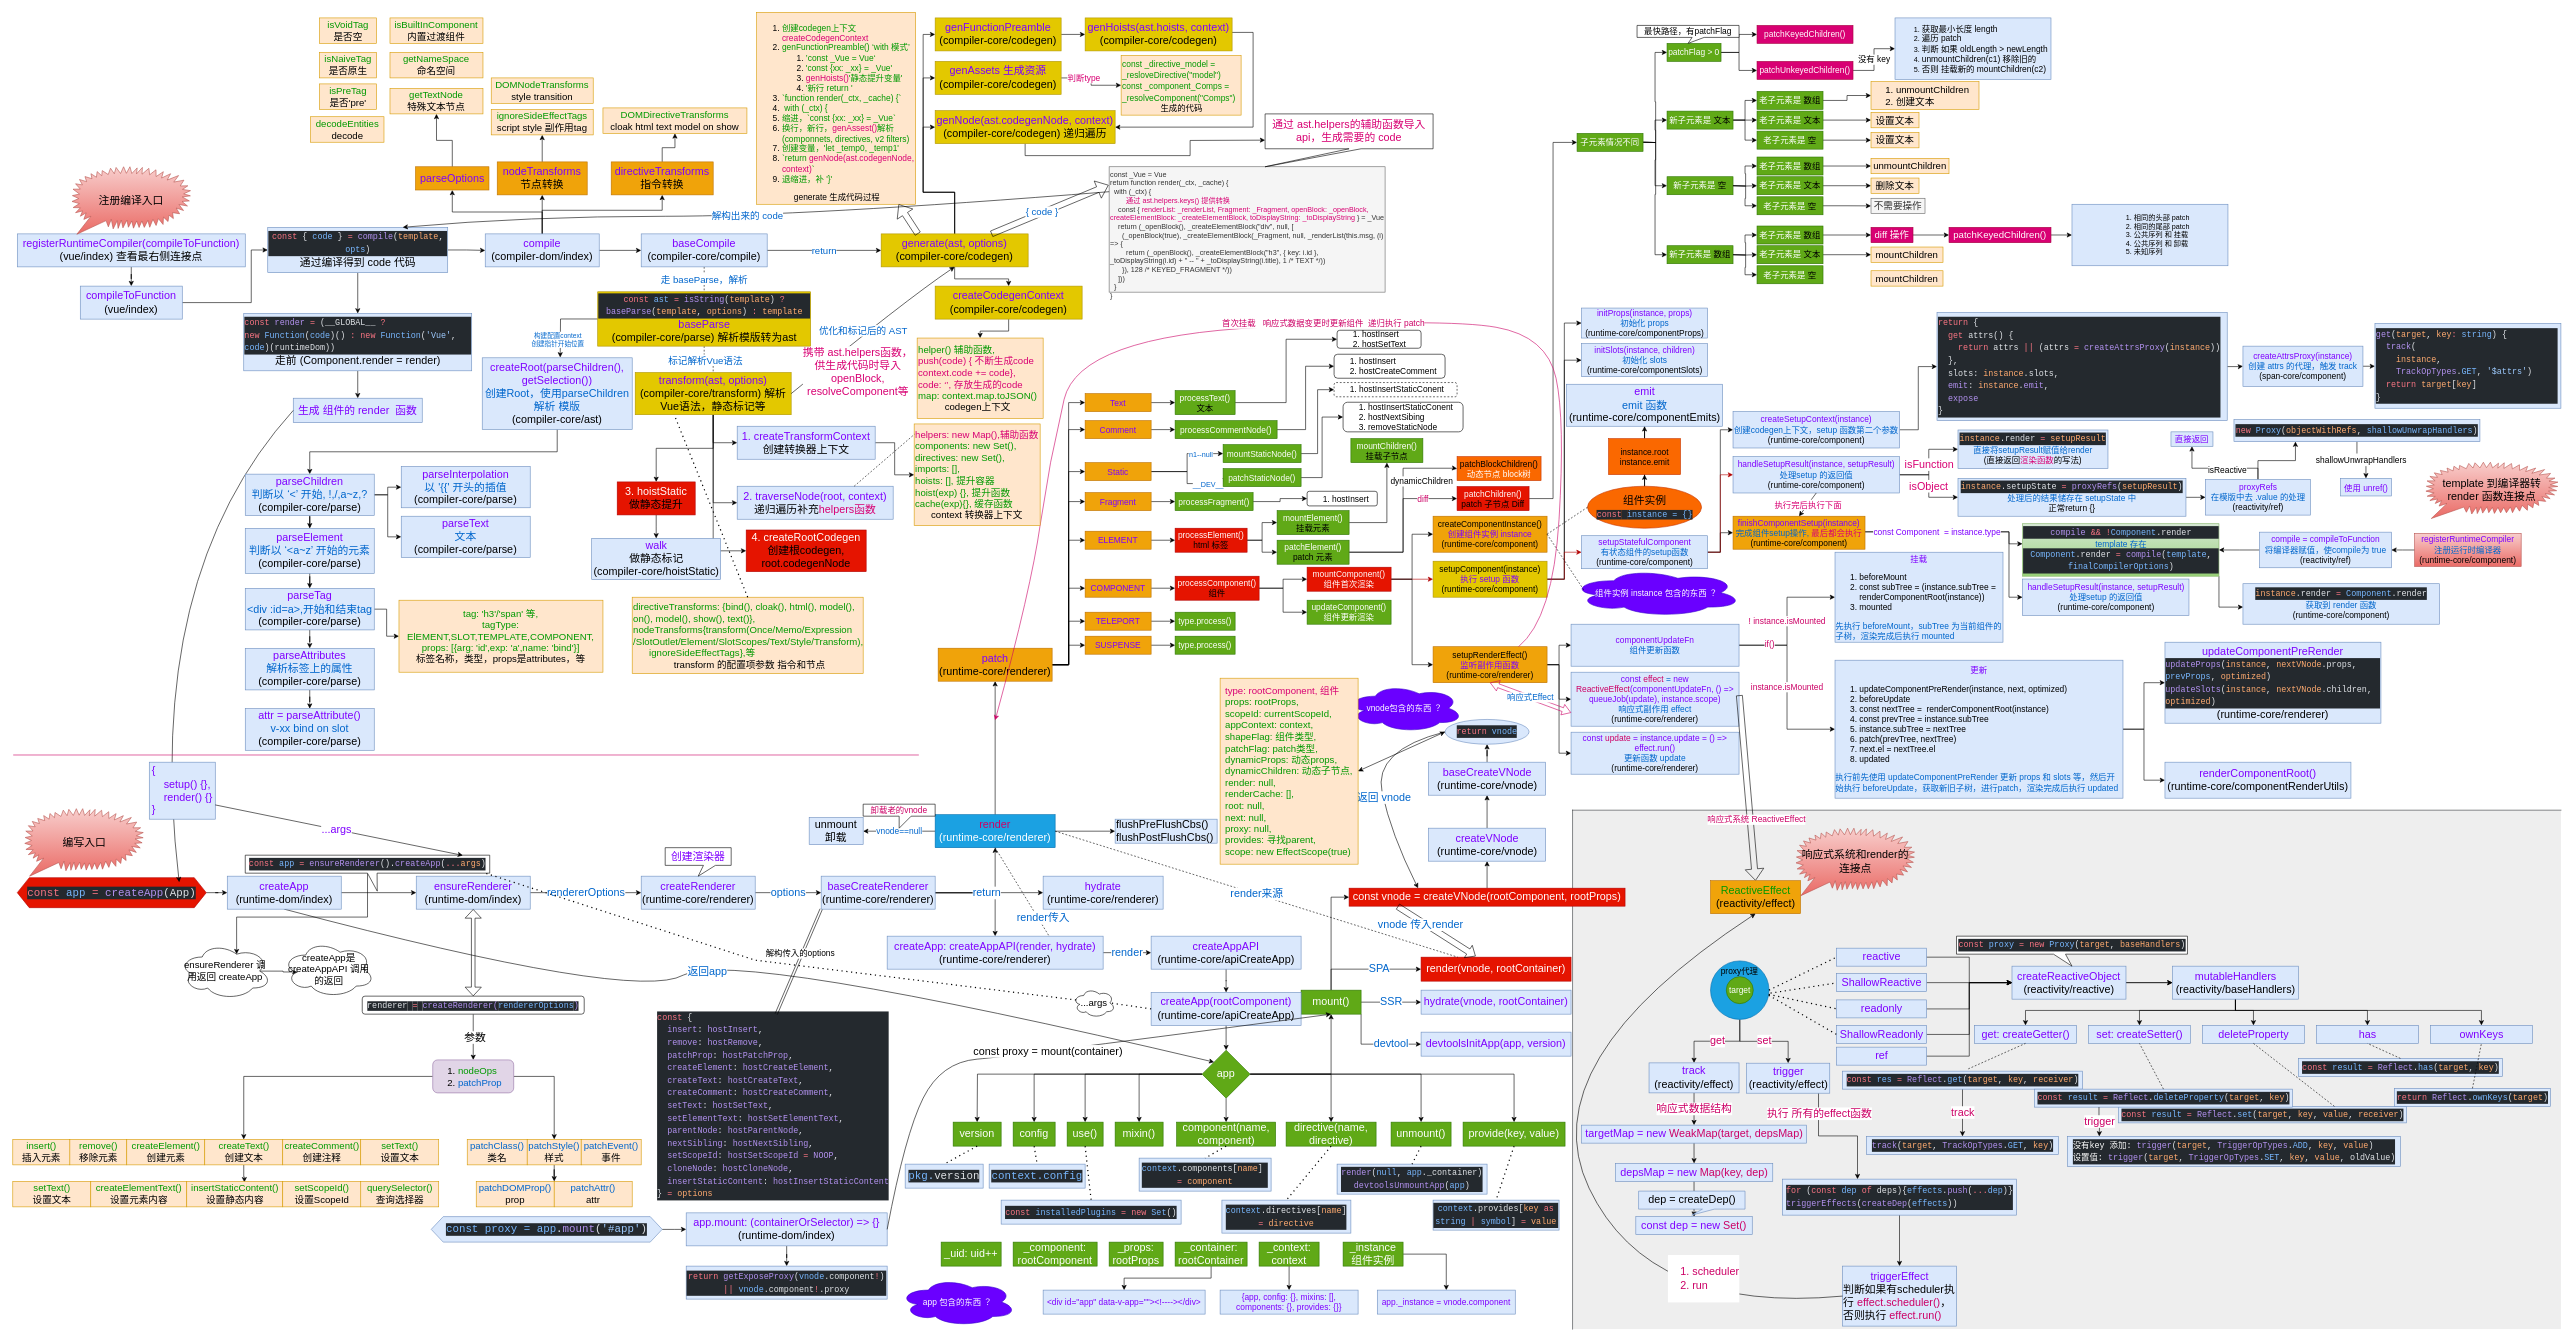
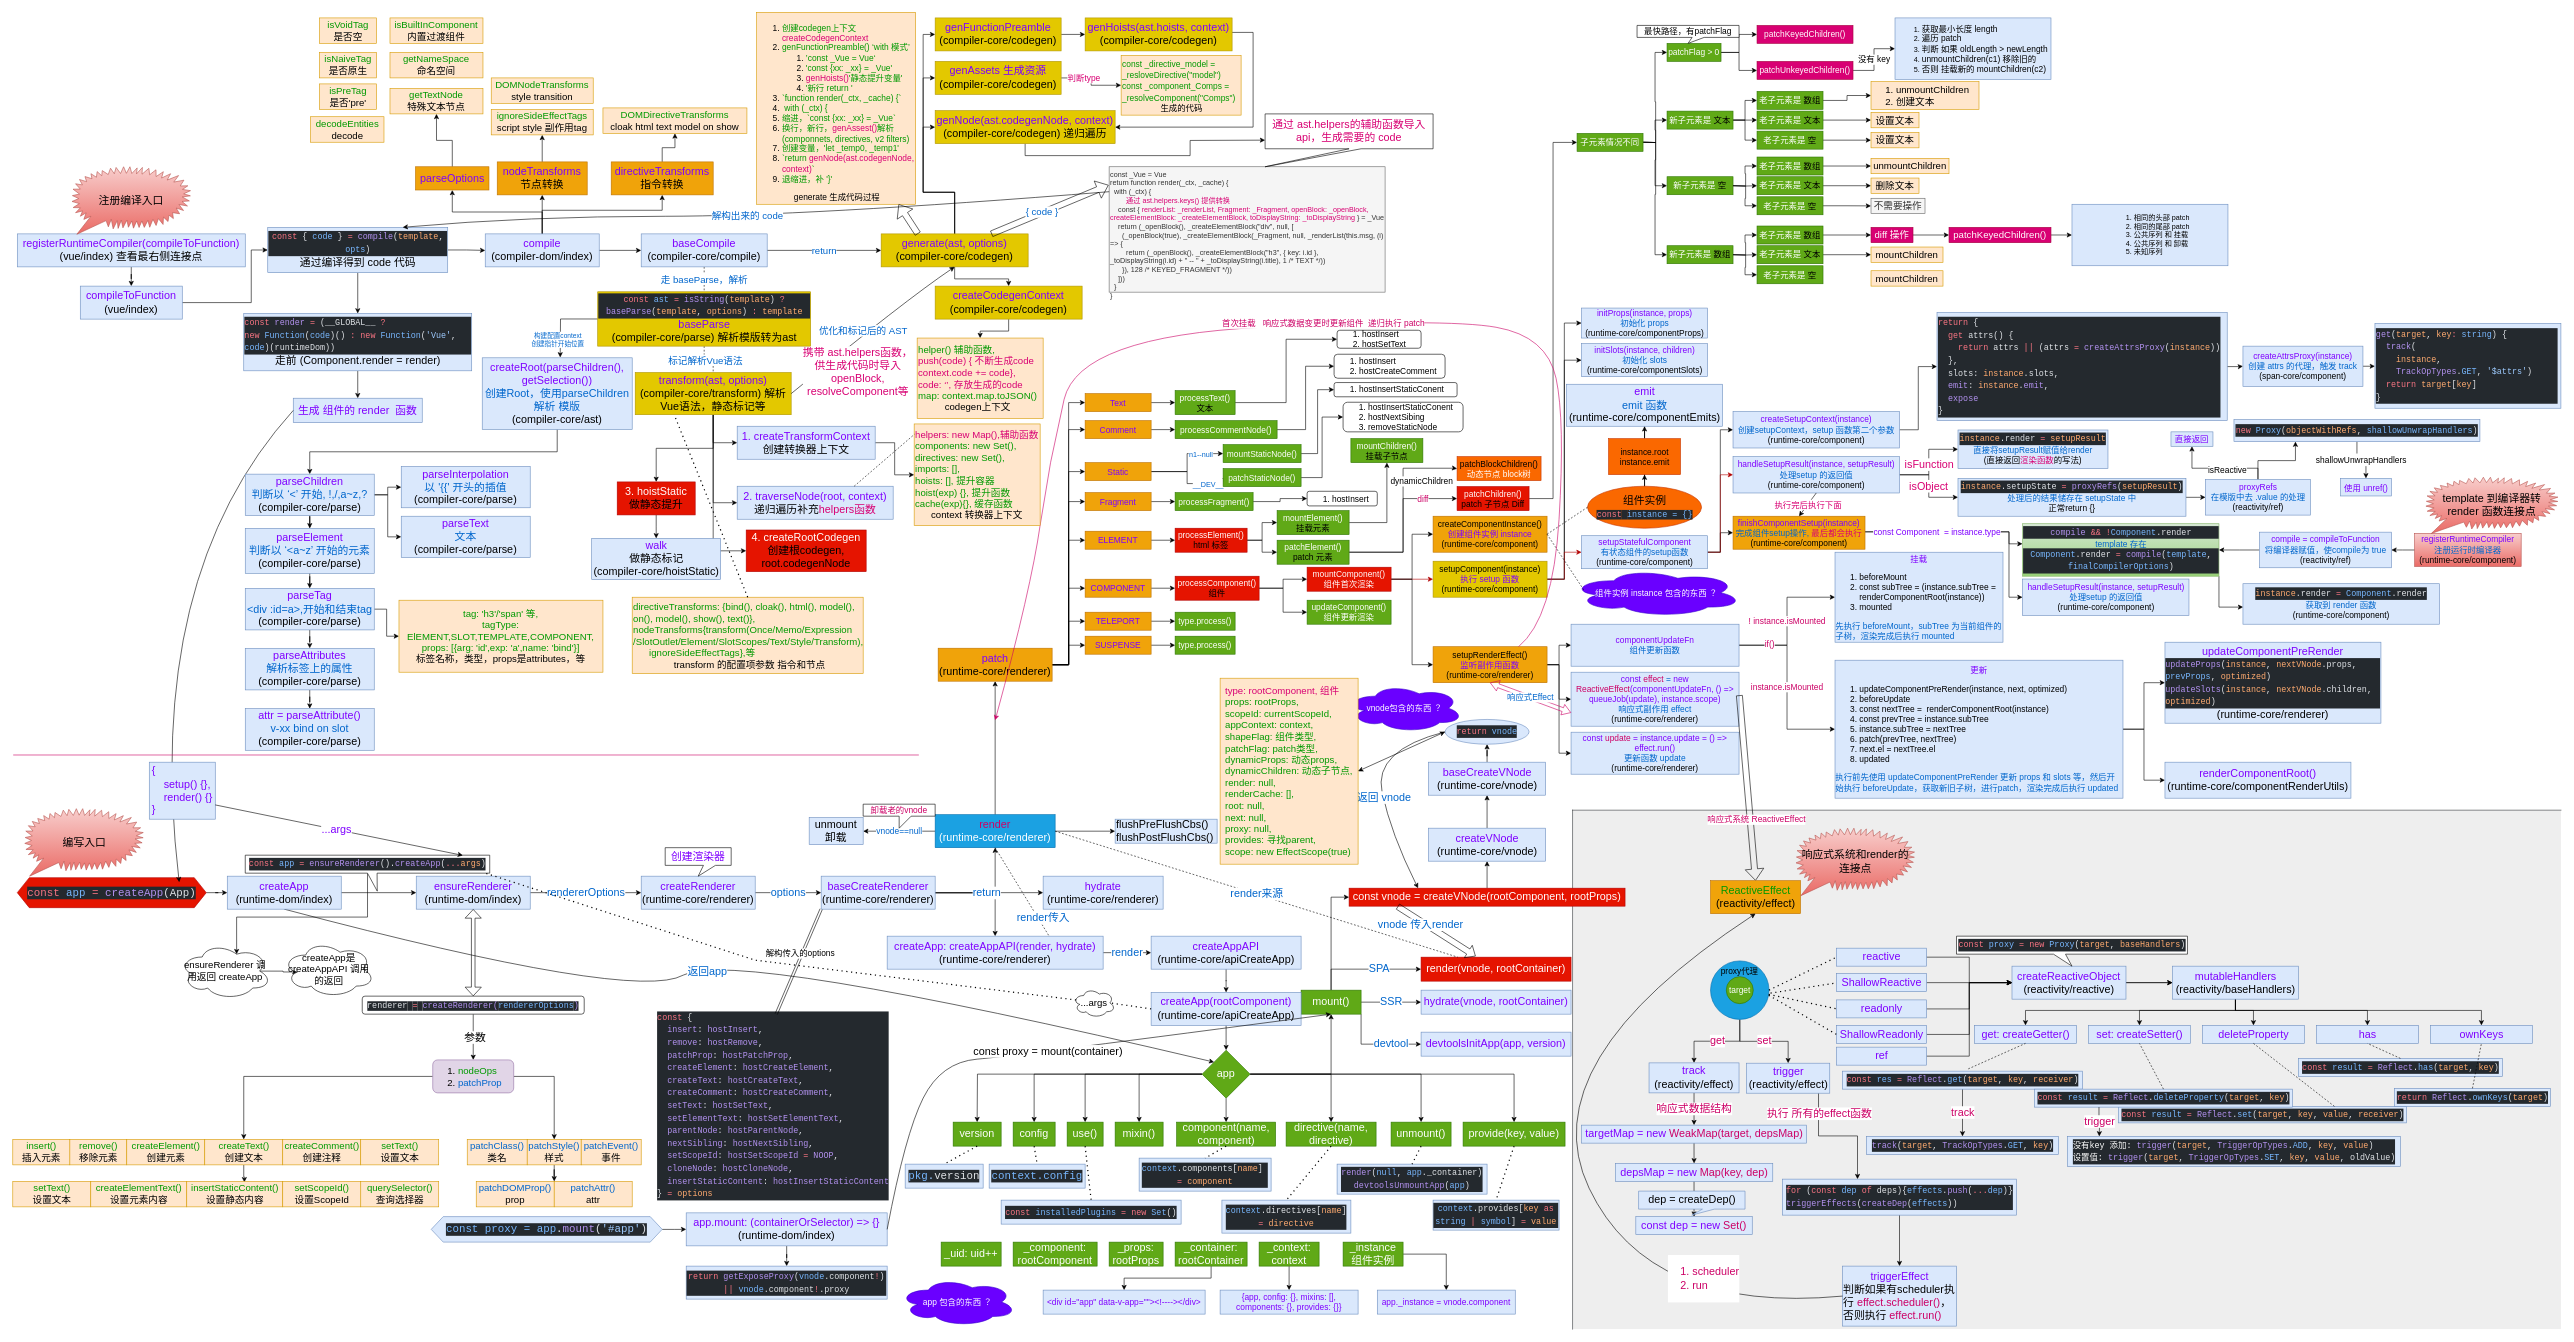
(1396, 390) -> (1396, 390)
(1817, 430) -> (1817, 430)
(2492, 490) -> (2492, 505)
